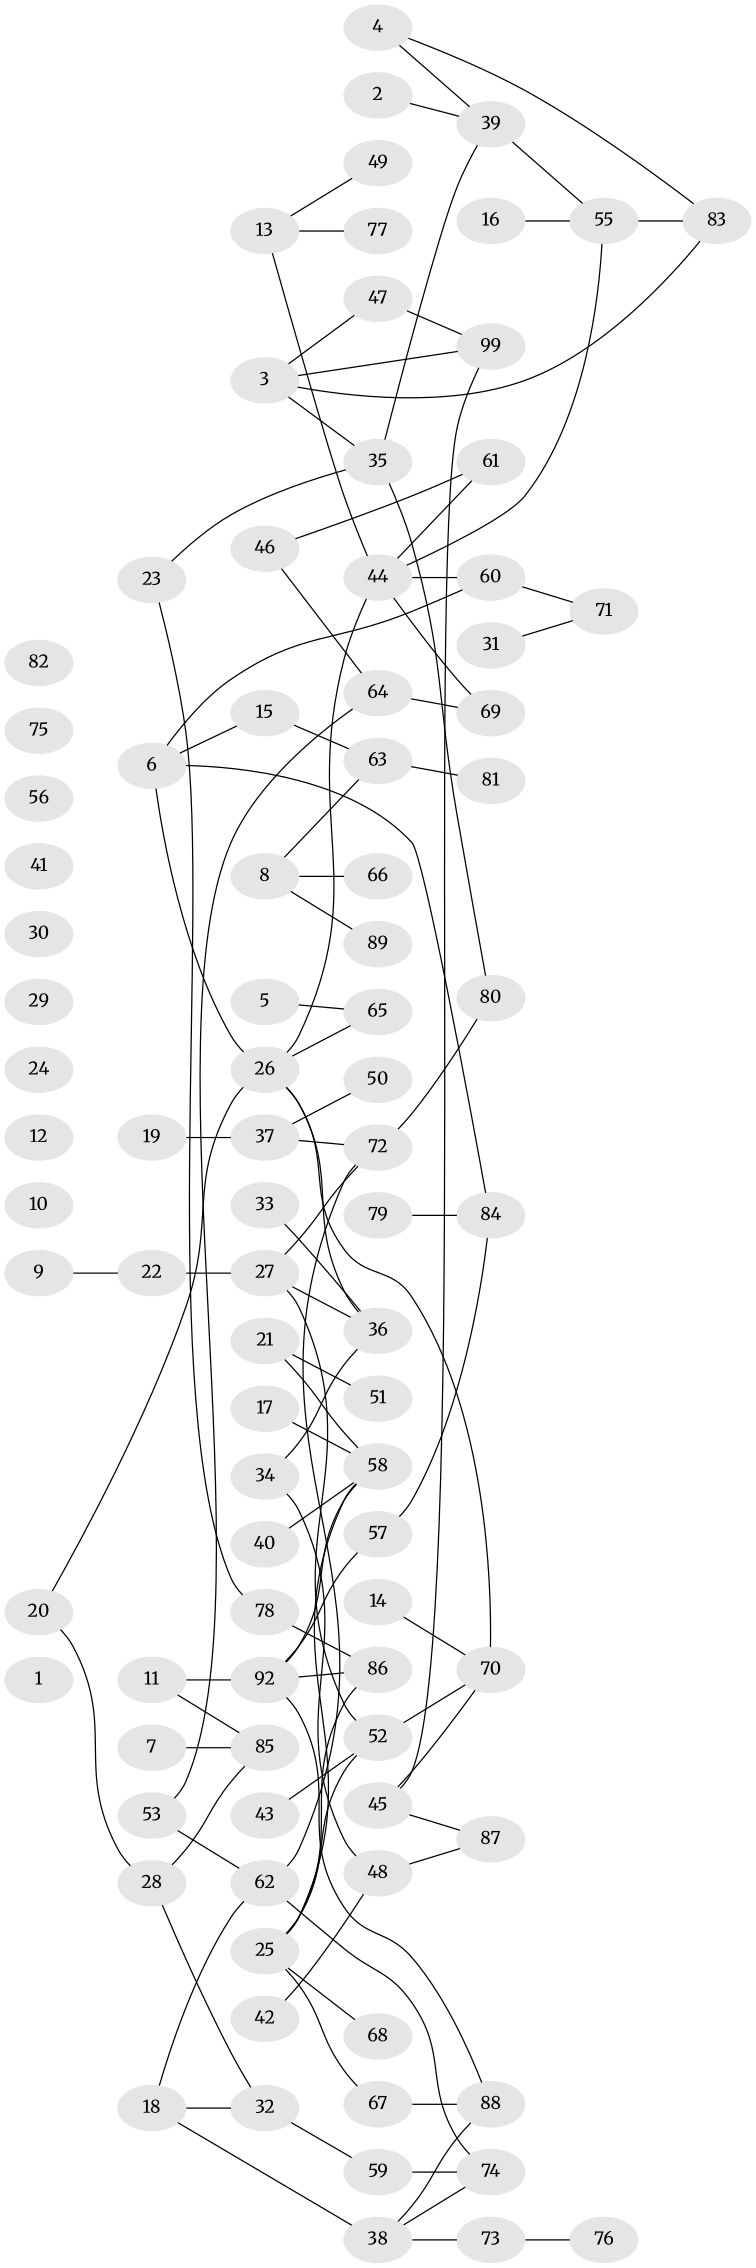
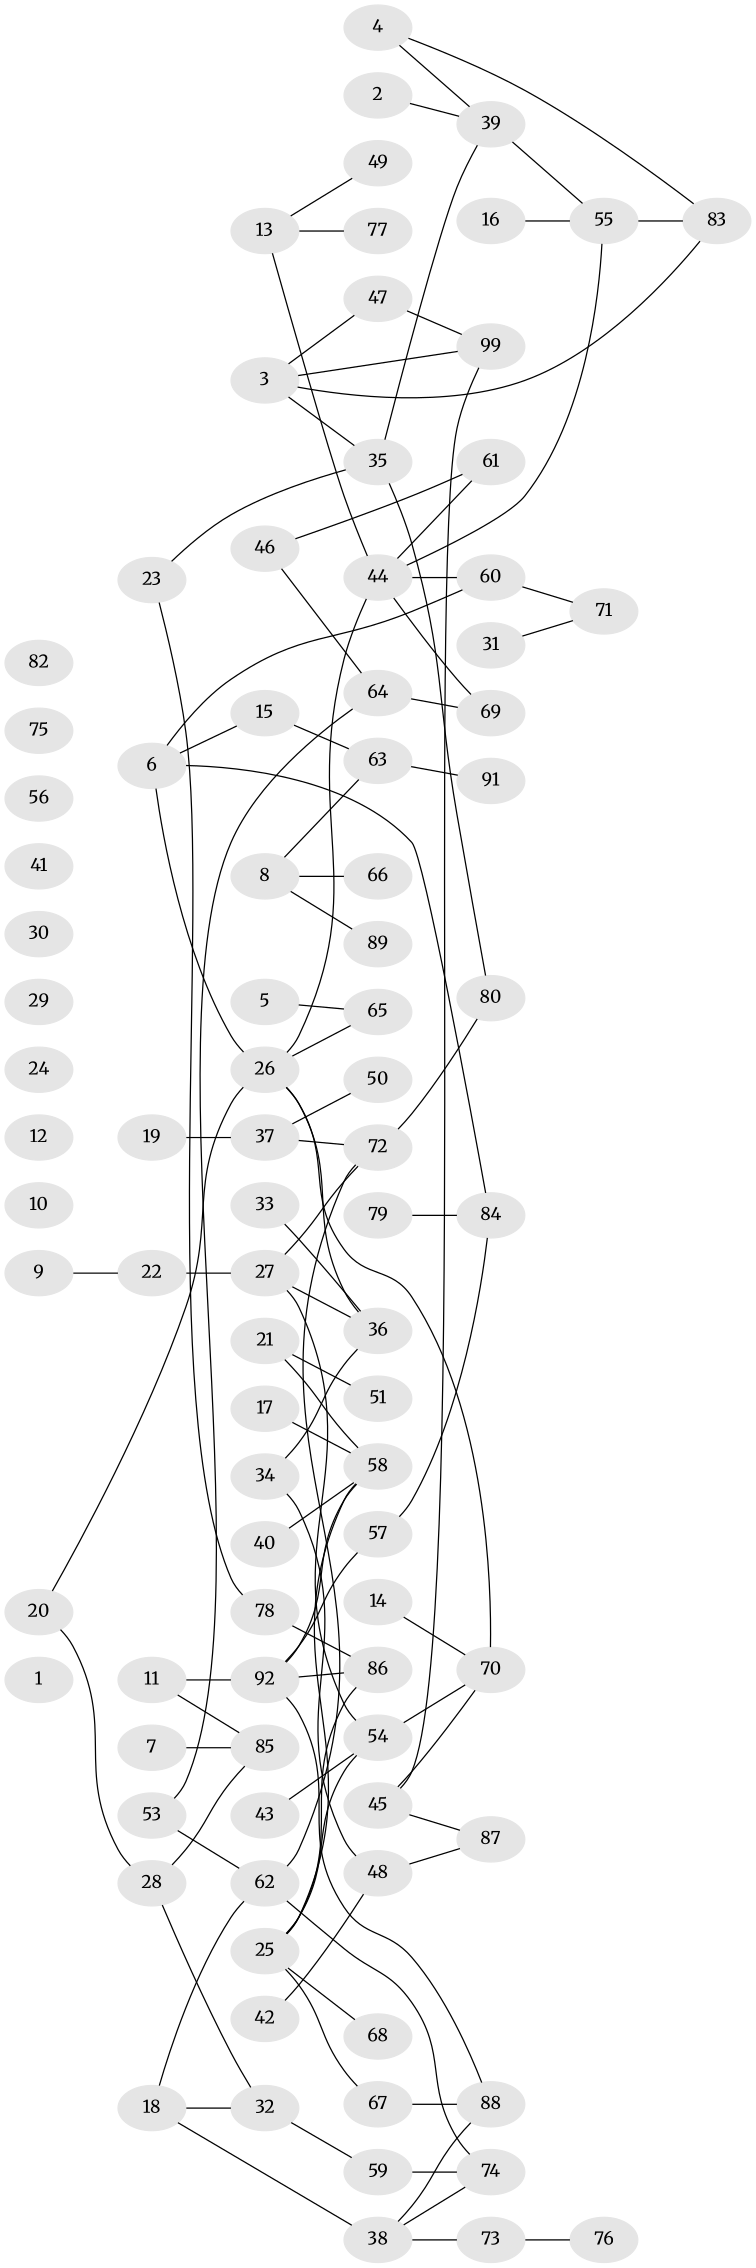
(491, 781) -> (491, 781)
(378, 1738) -> (378, 1738)
